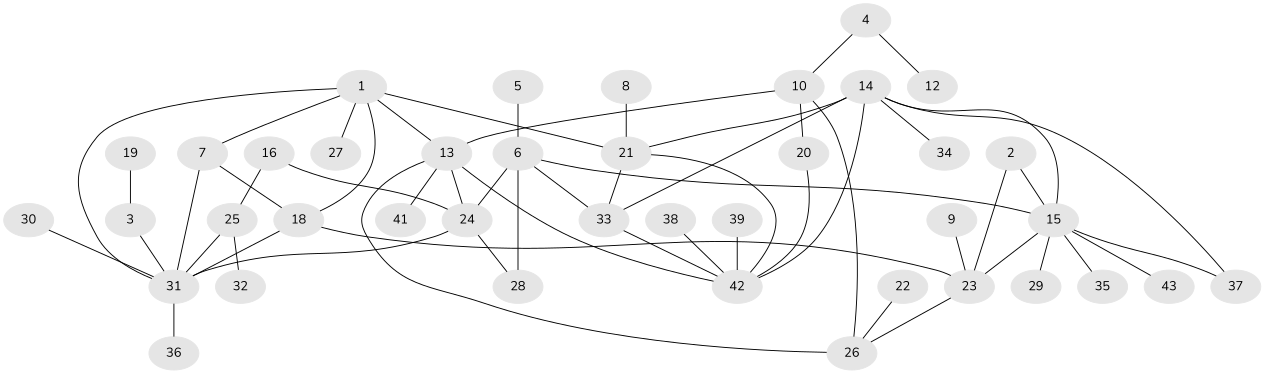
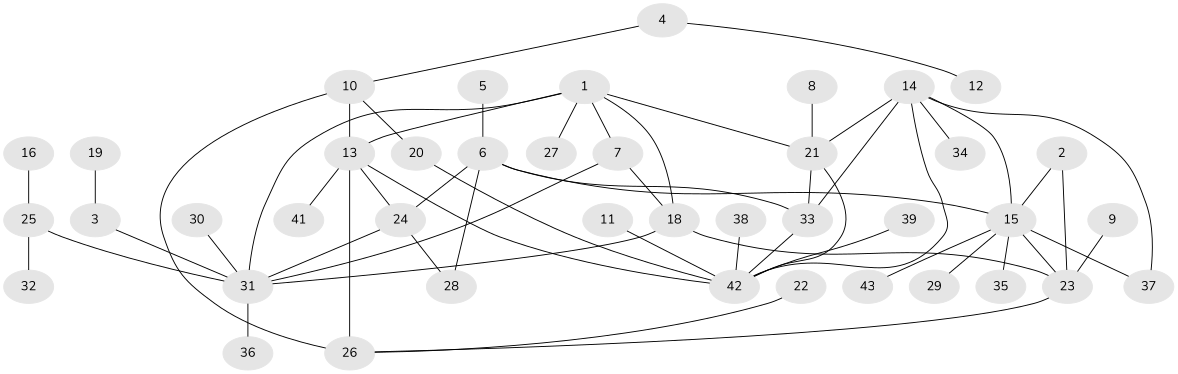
(368, 187) -> none
none -> (608, 220)
